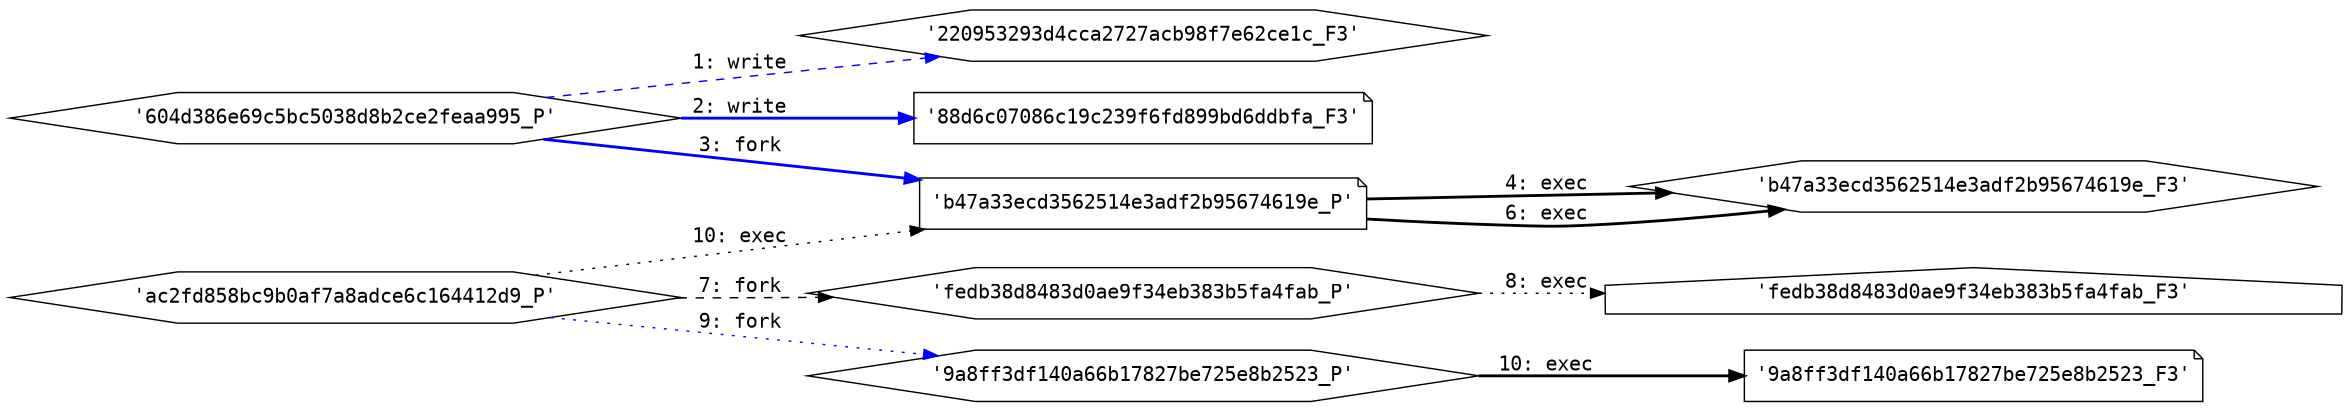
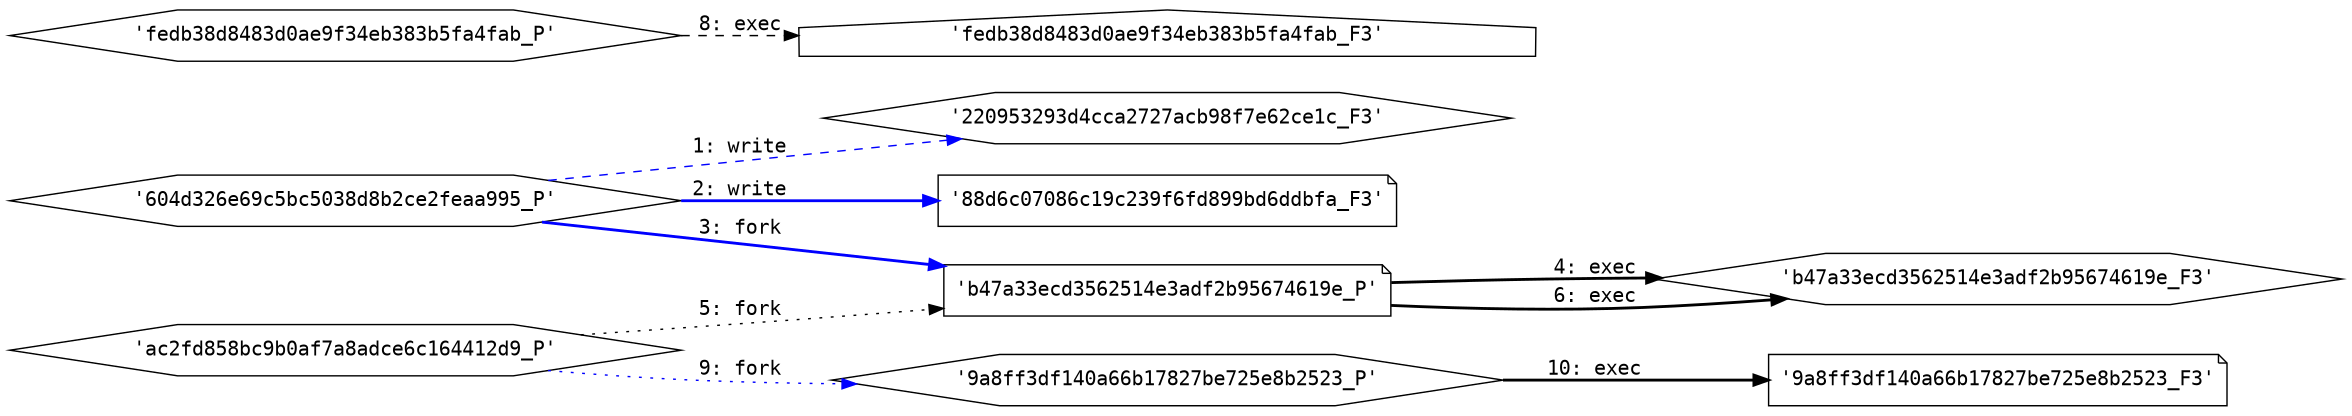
(345, 118) -> (345, 201)
(740, 237) -> (740, 310)
(1535, 293) -> (733, 36)
(748, 298) -> none
